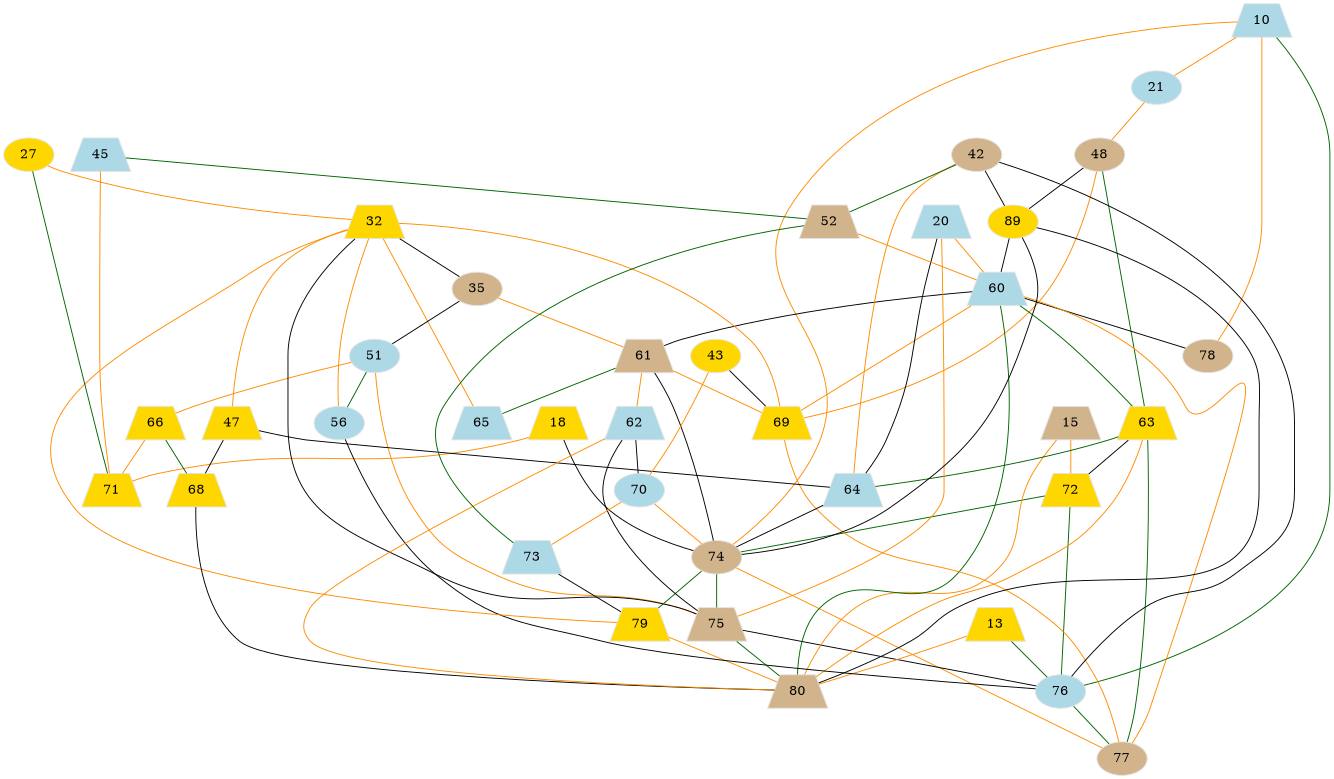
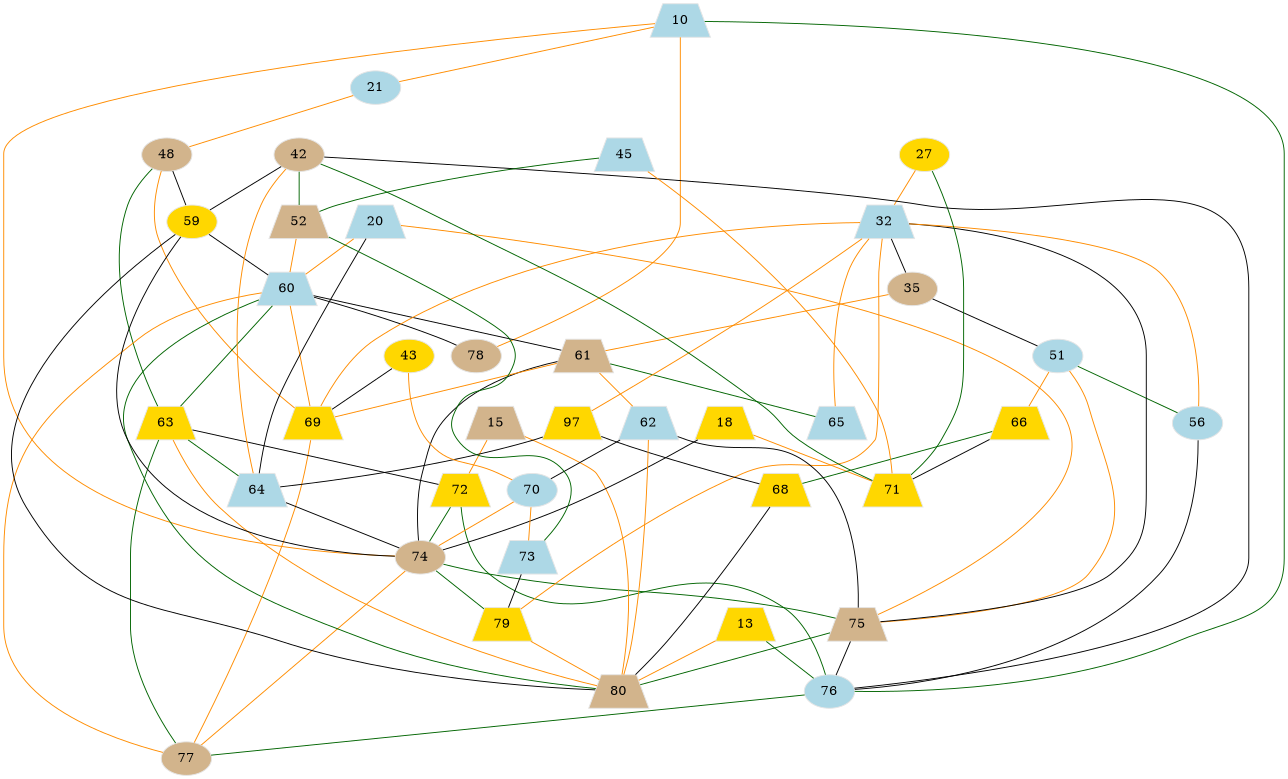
(375, 222) -> (884, 222)
(1013, 222) -> (192, 222)
none -> (608, 303)
(232, 423) -> (572, 423)
(134, 457) -> (951, 459)
